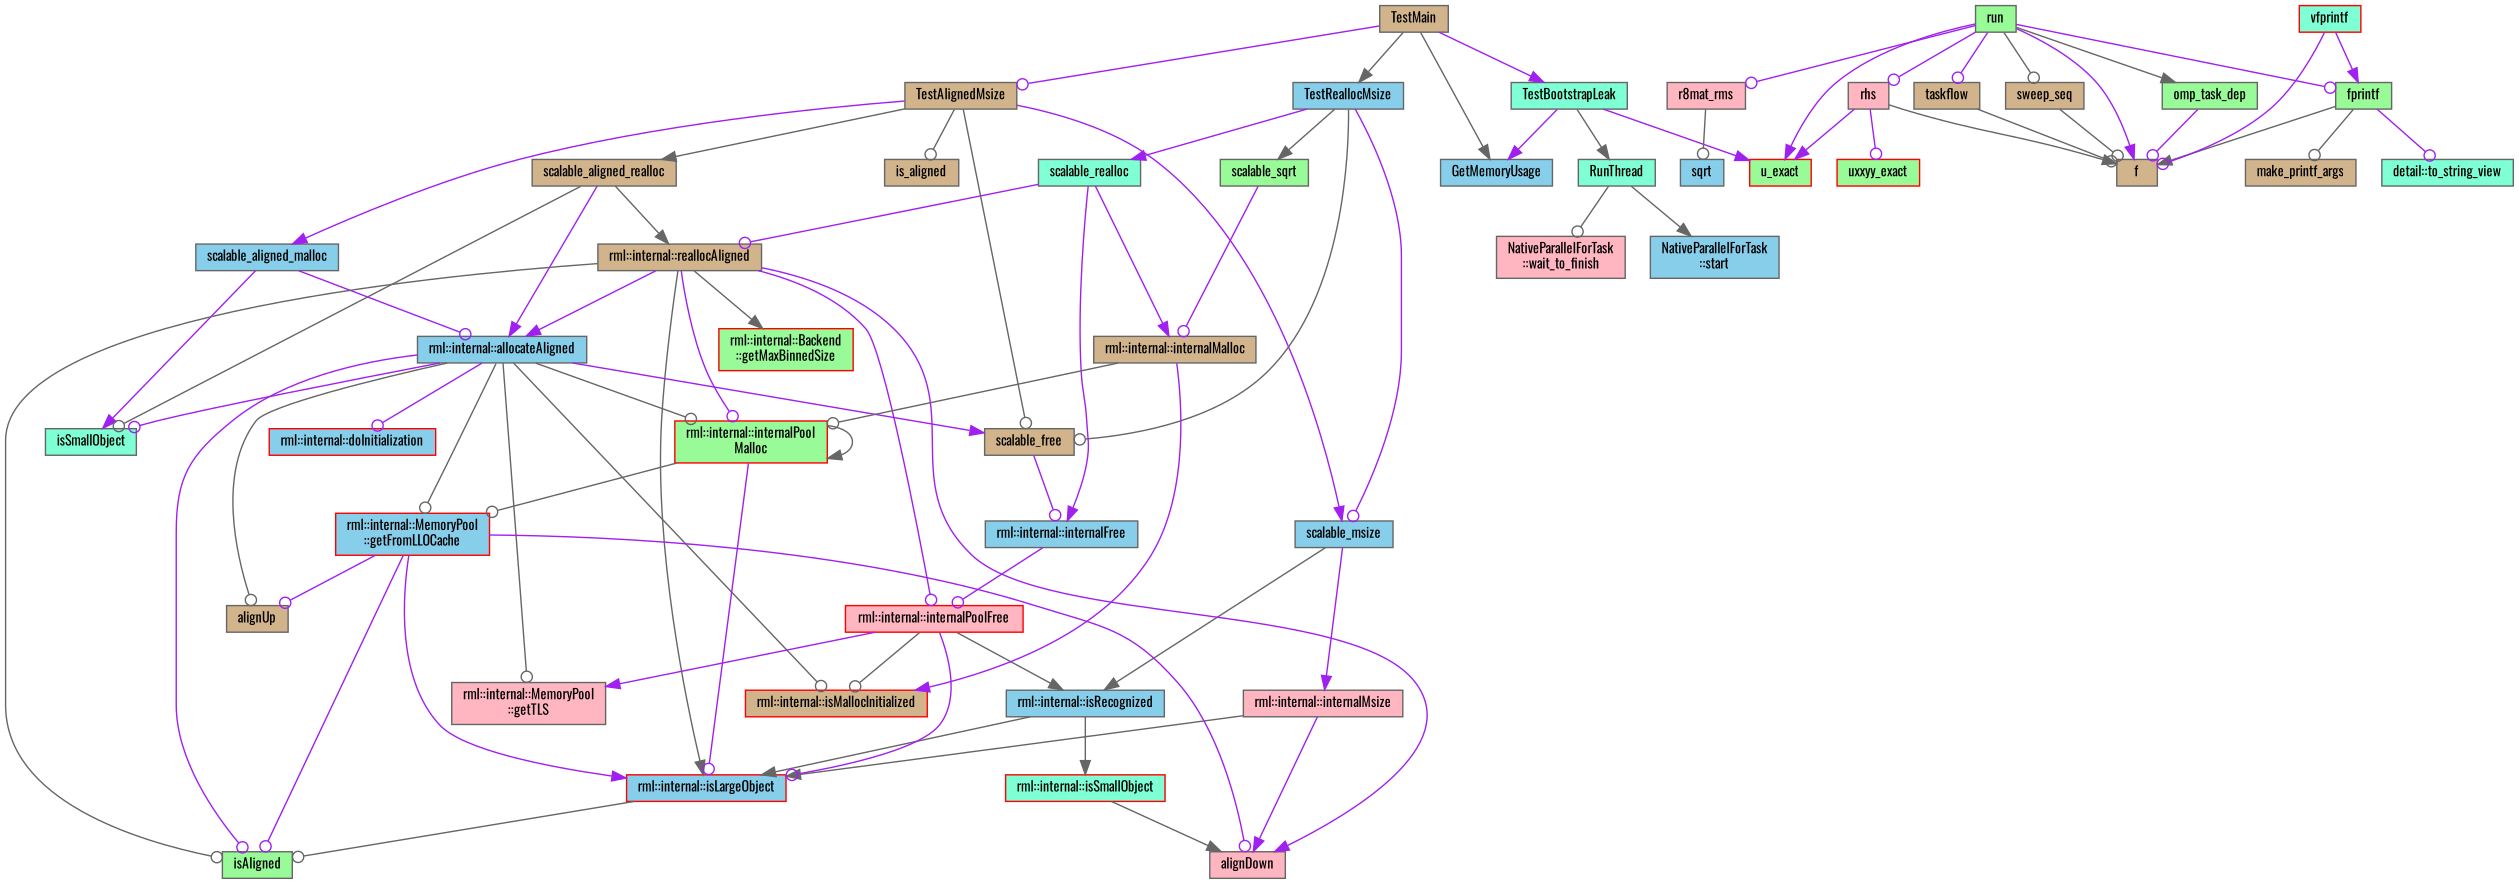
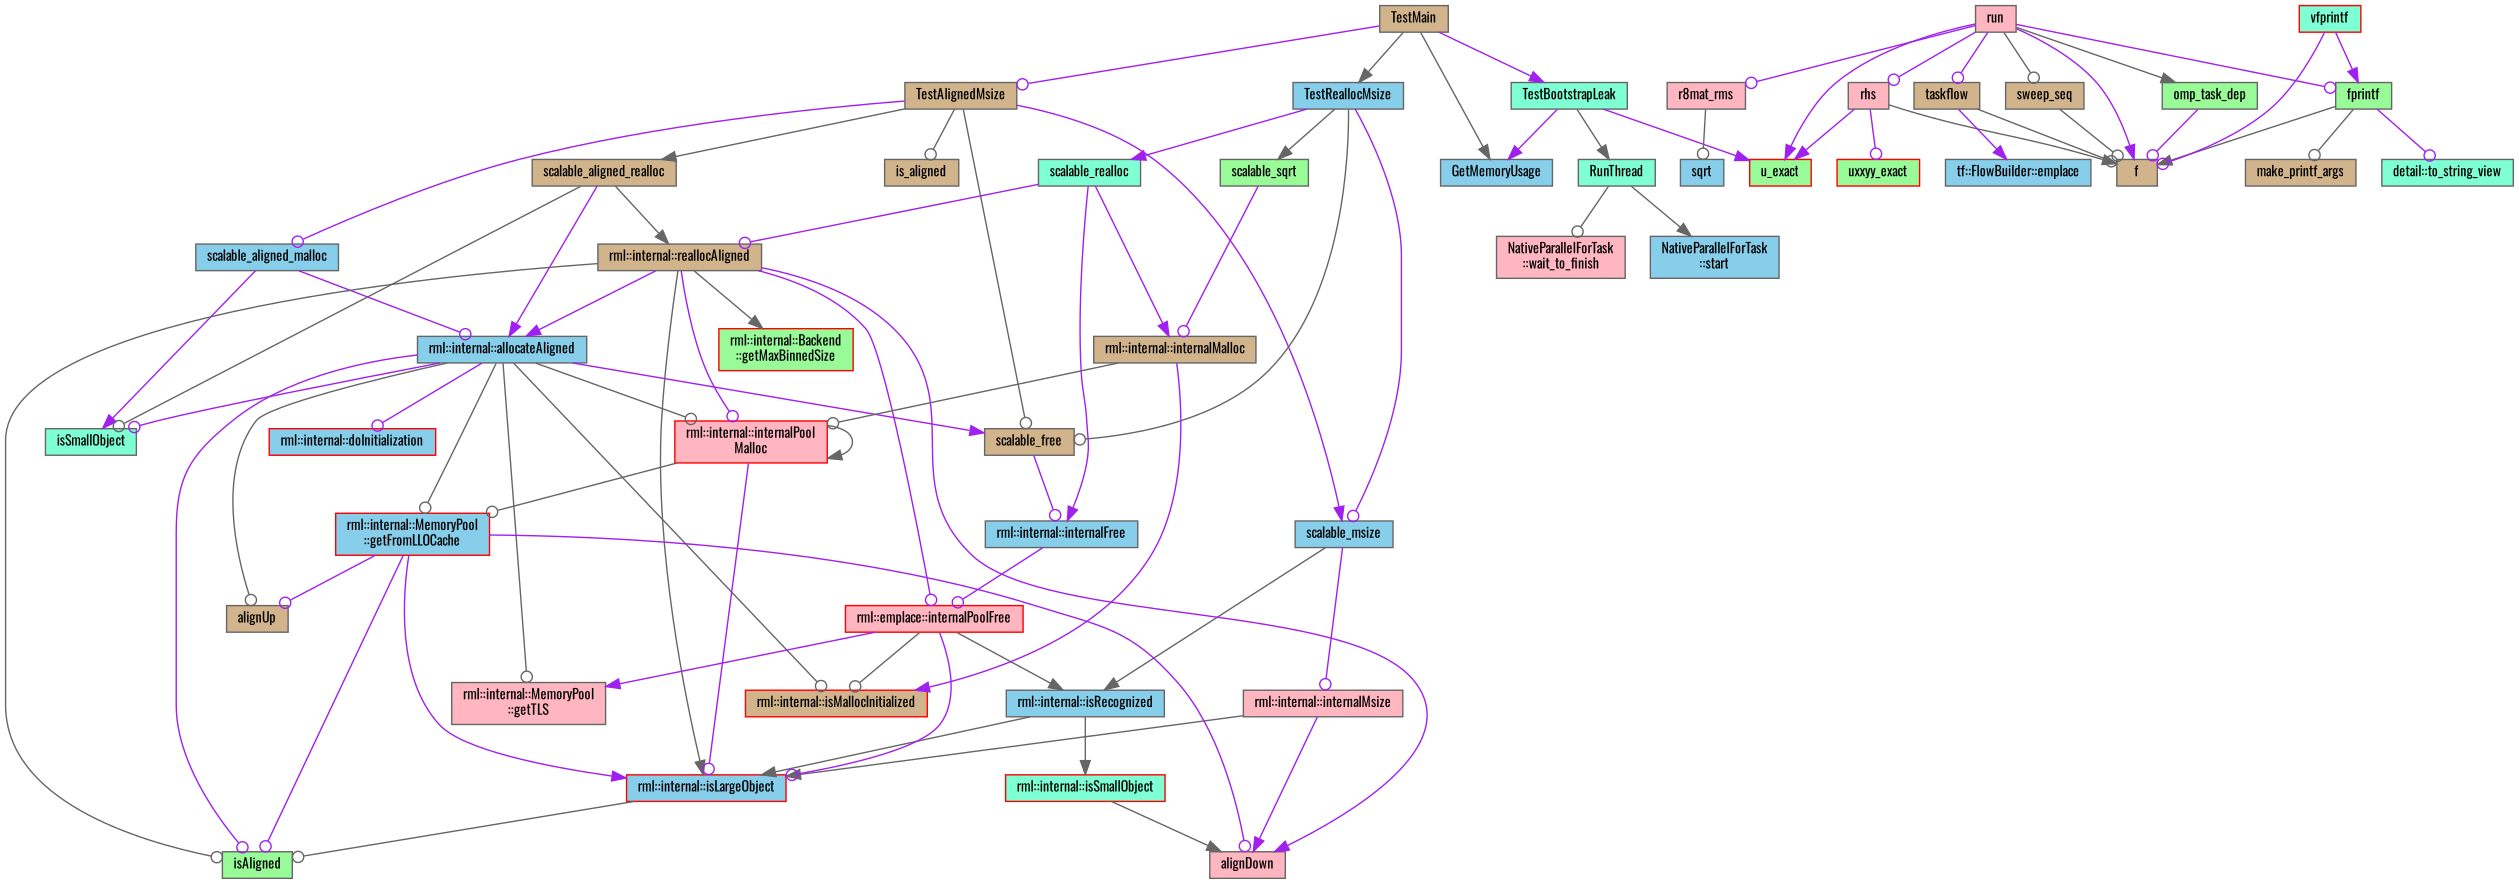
(1996, 19) -> (1996, 19)
(597, 142) -> (597, 142)
none -> (2018, 173)
(751, 442) -> (751, 442)
(1334, 613) -> (1334, 613)
(934, 619) -> (934, 619)
